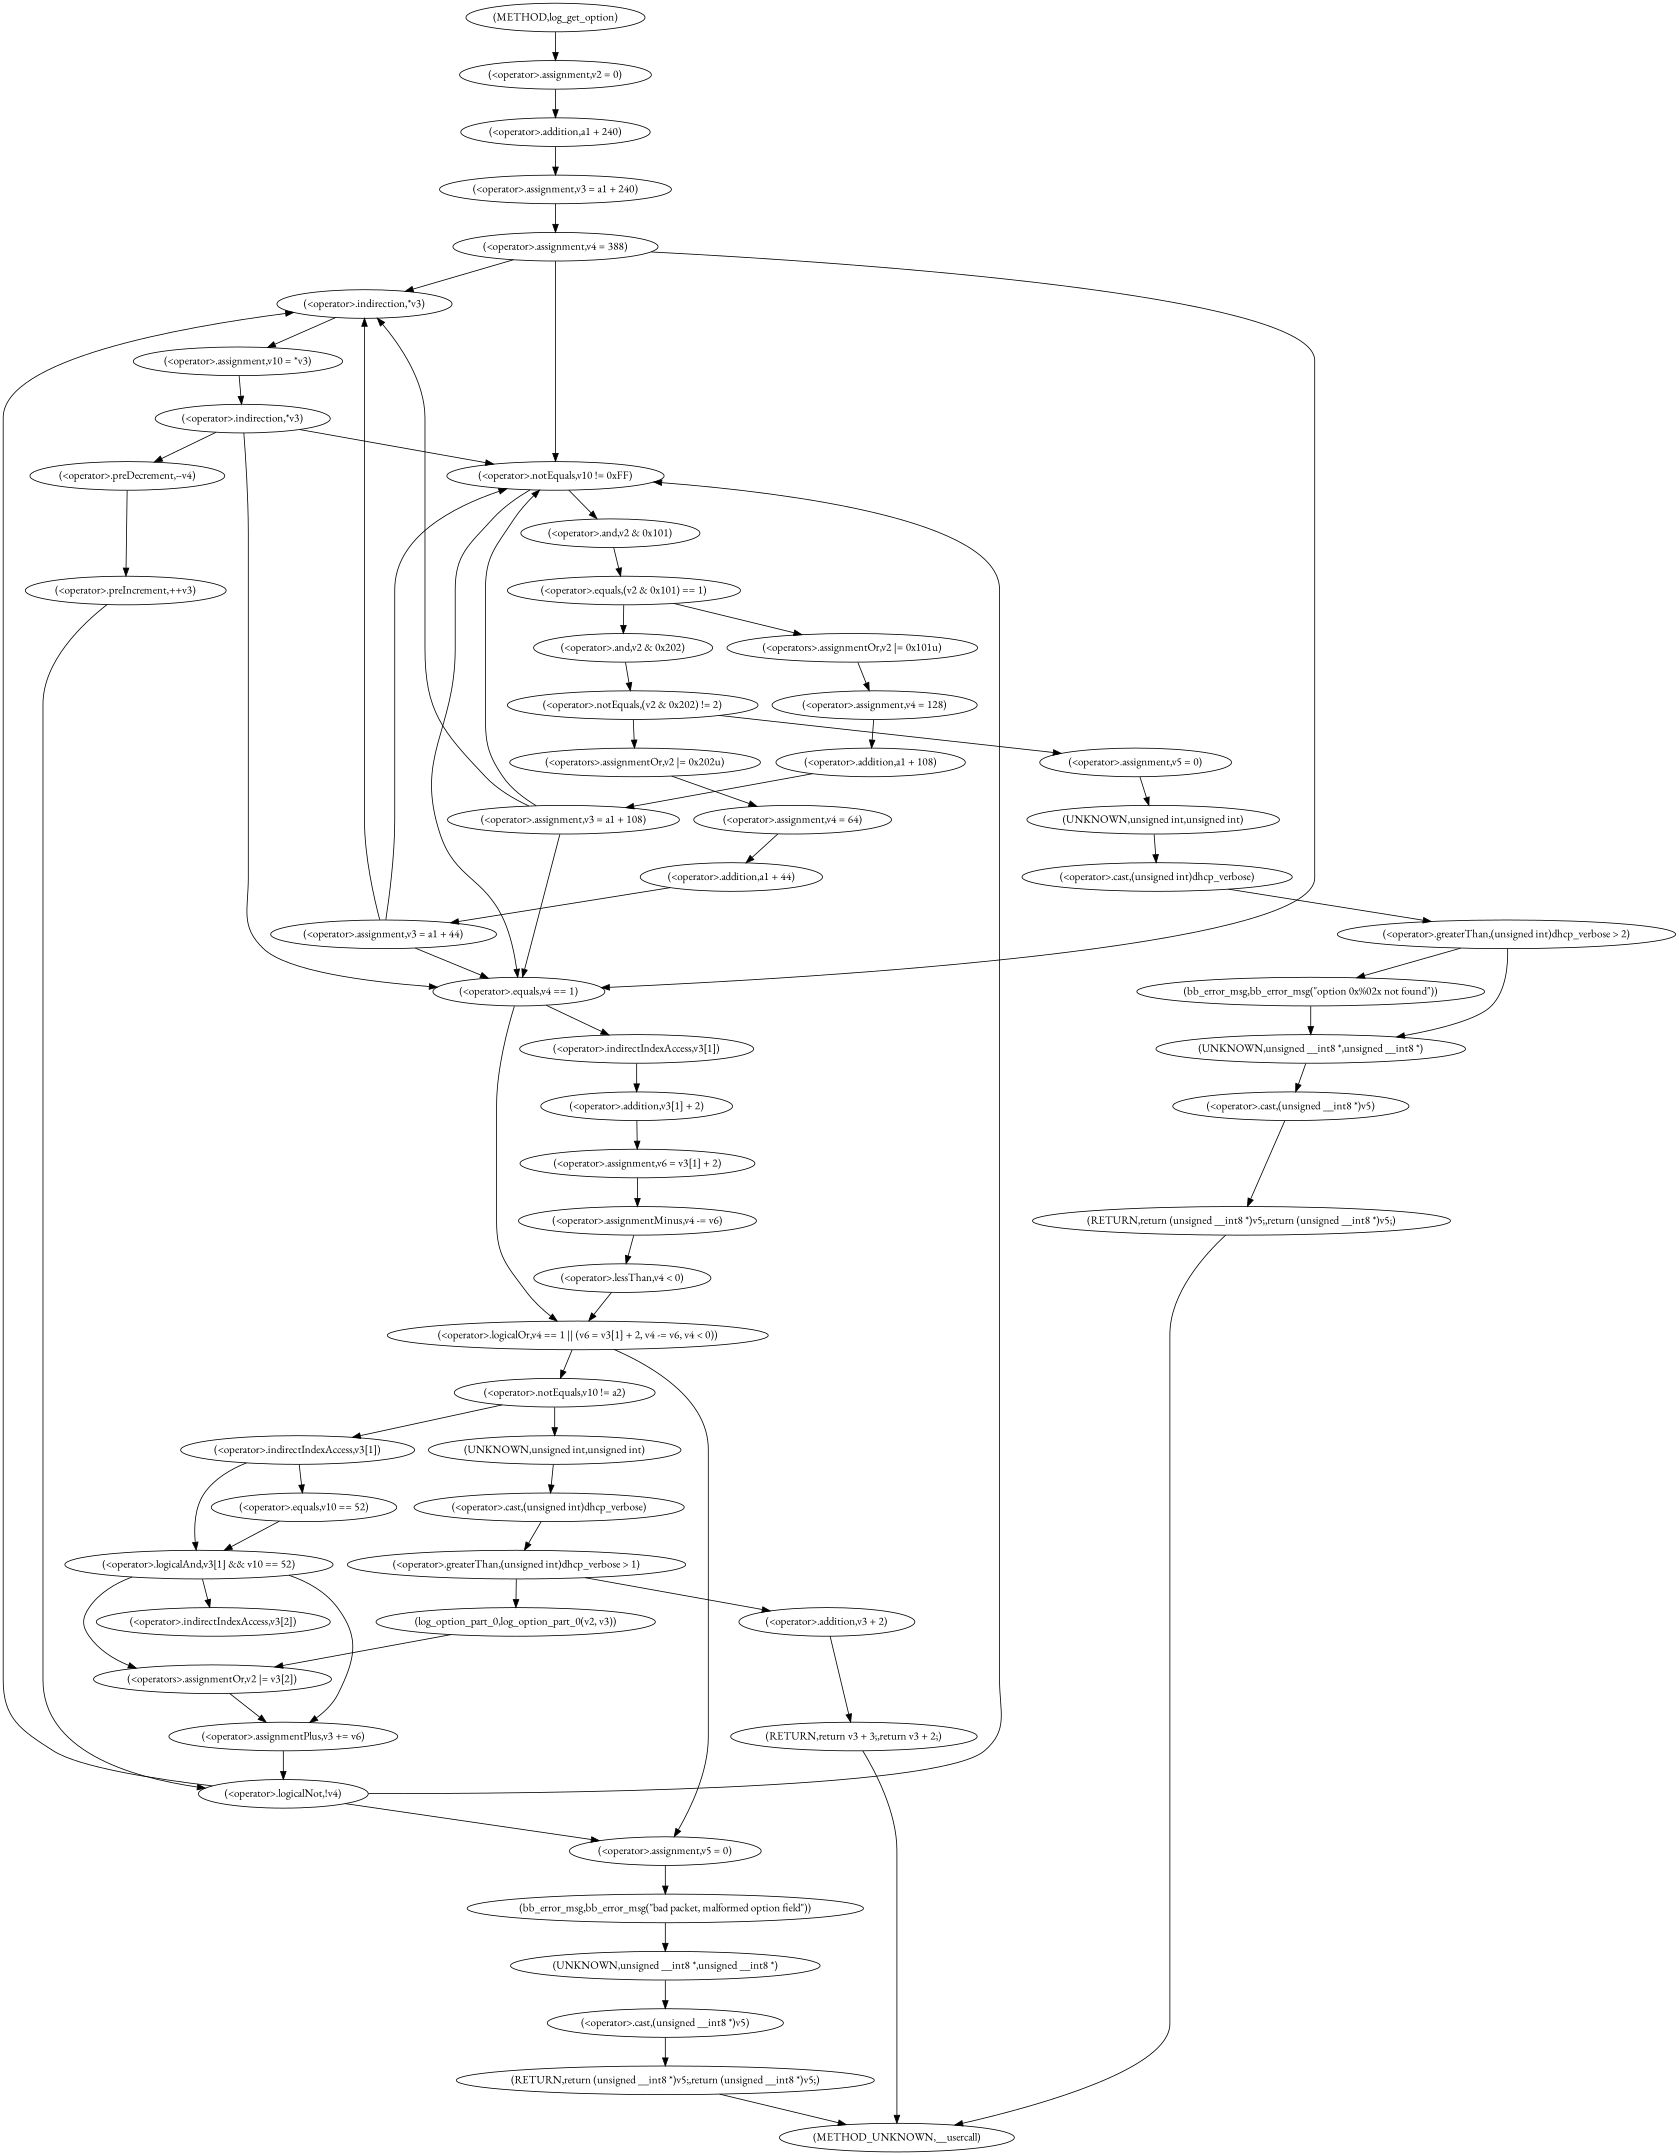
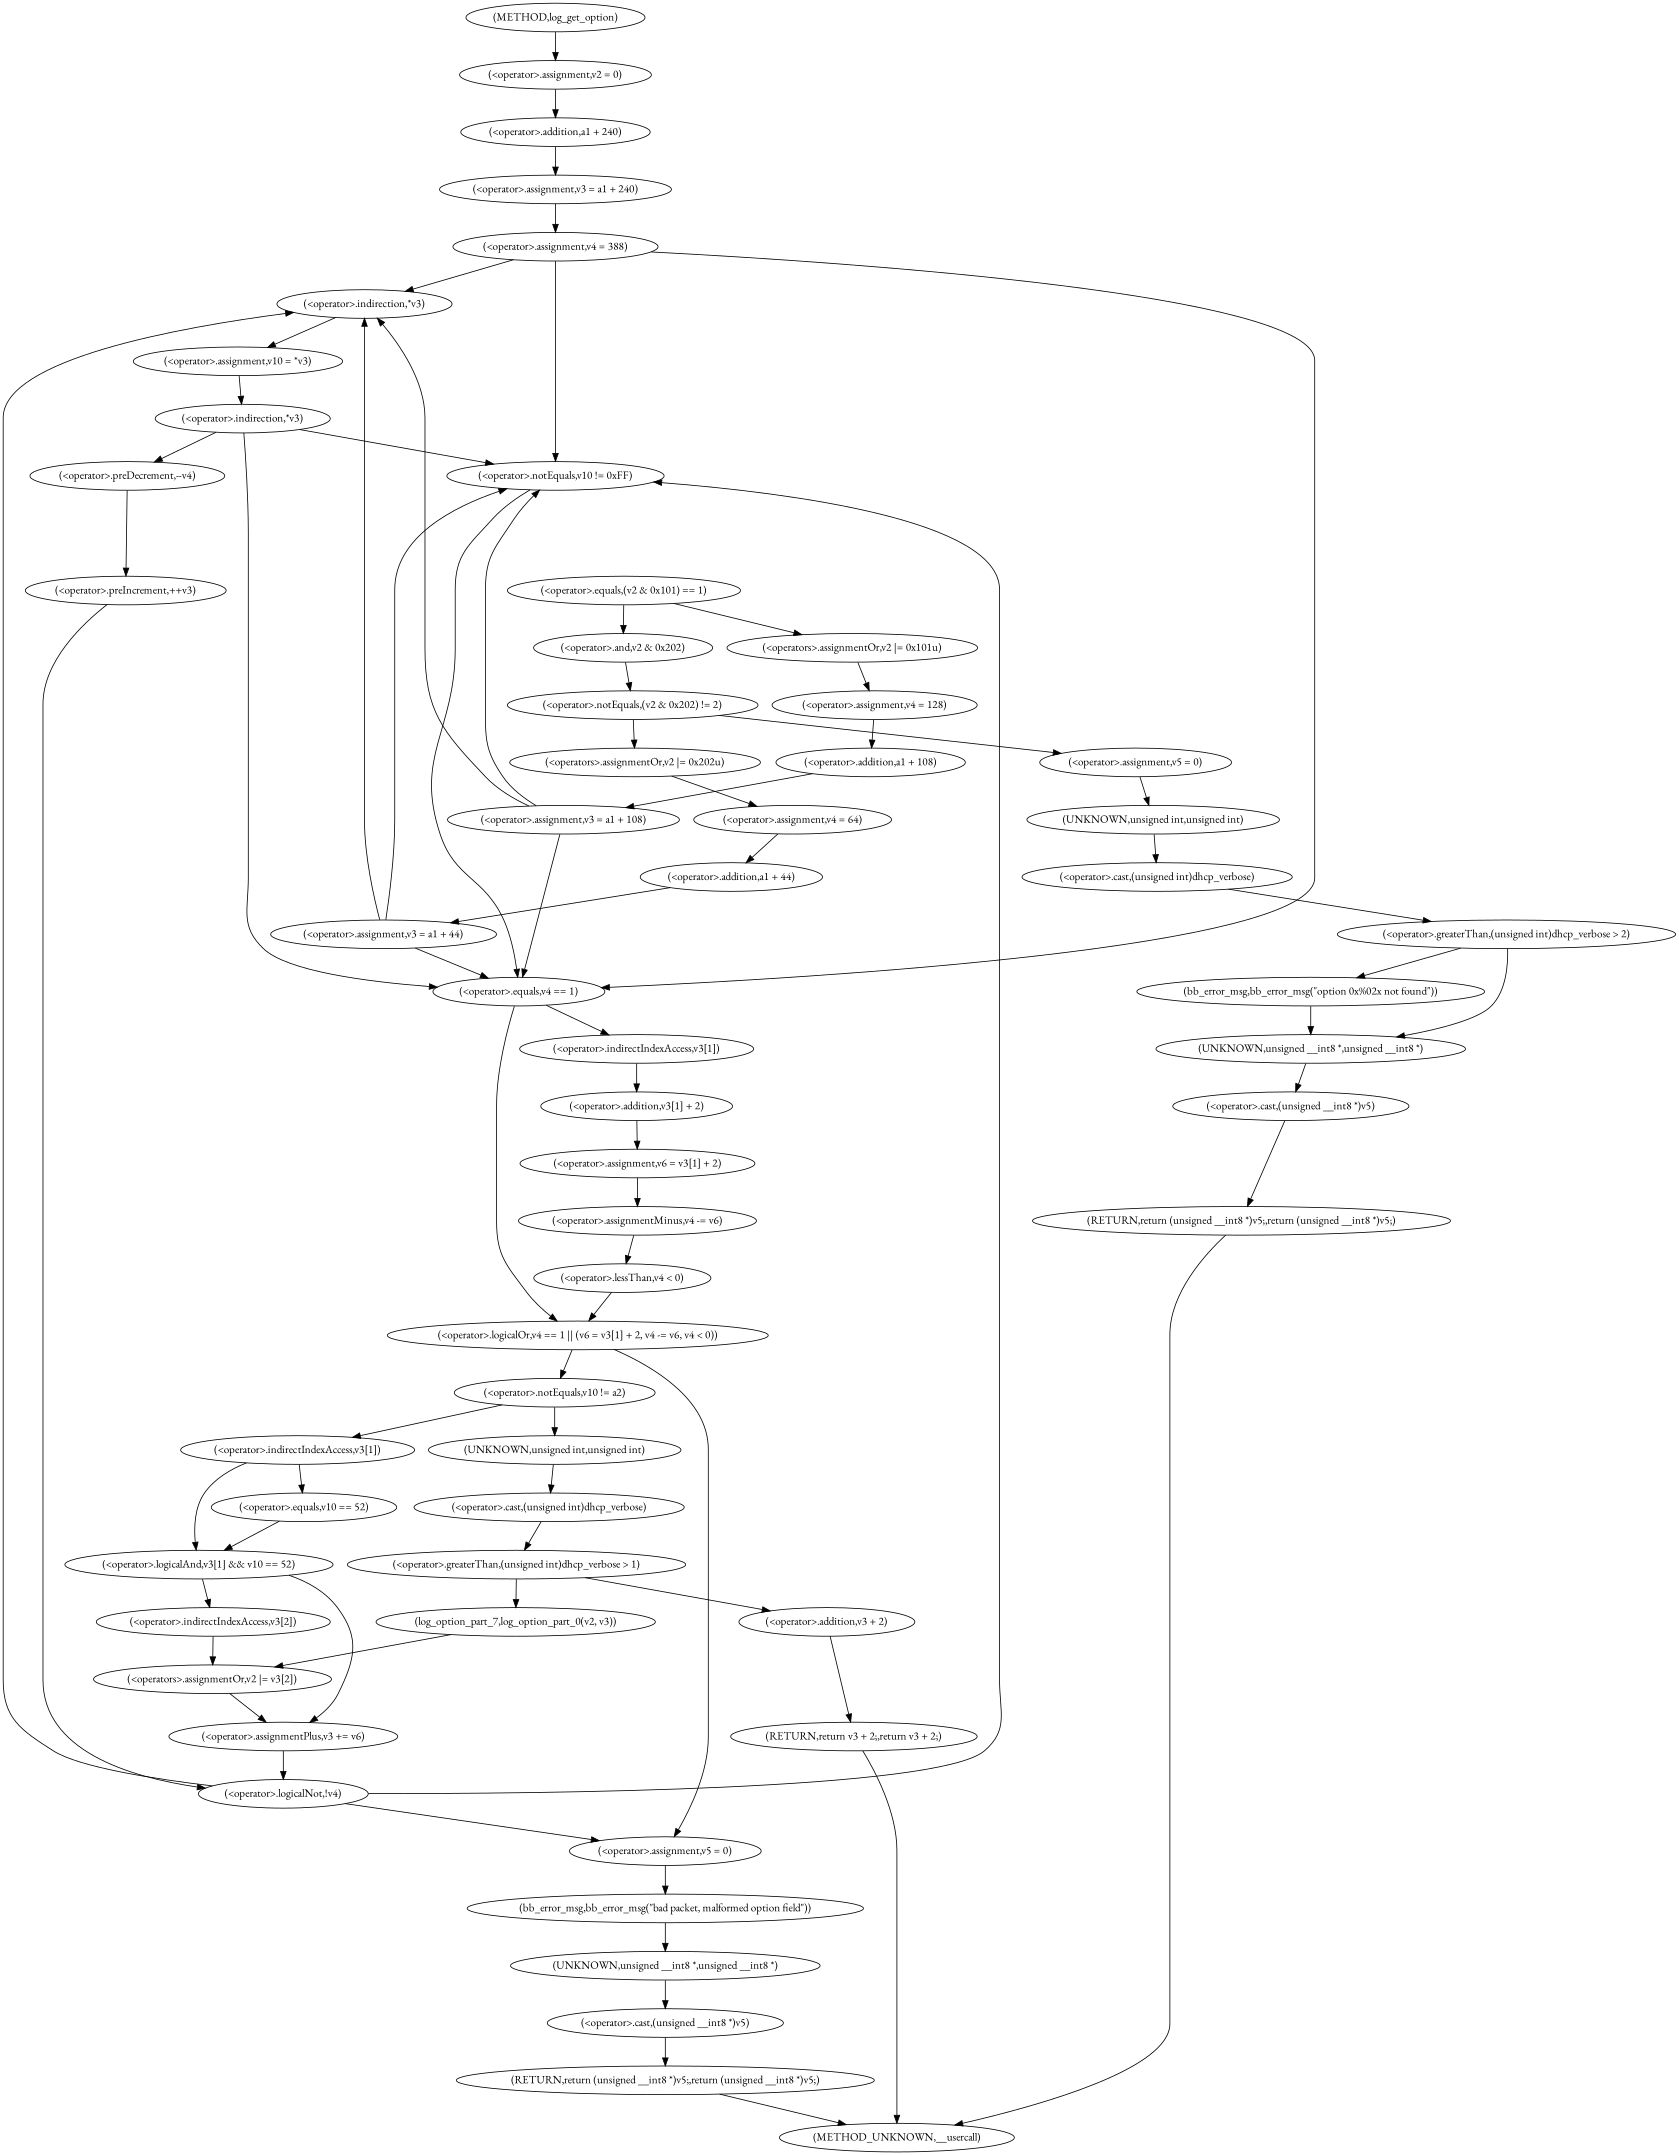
(610, 533) -> none
(84, 1620) -> (213, 1647)
(516, 1622) -> (516, 1622)
(854, 1737) -> (854, 1737)
